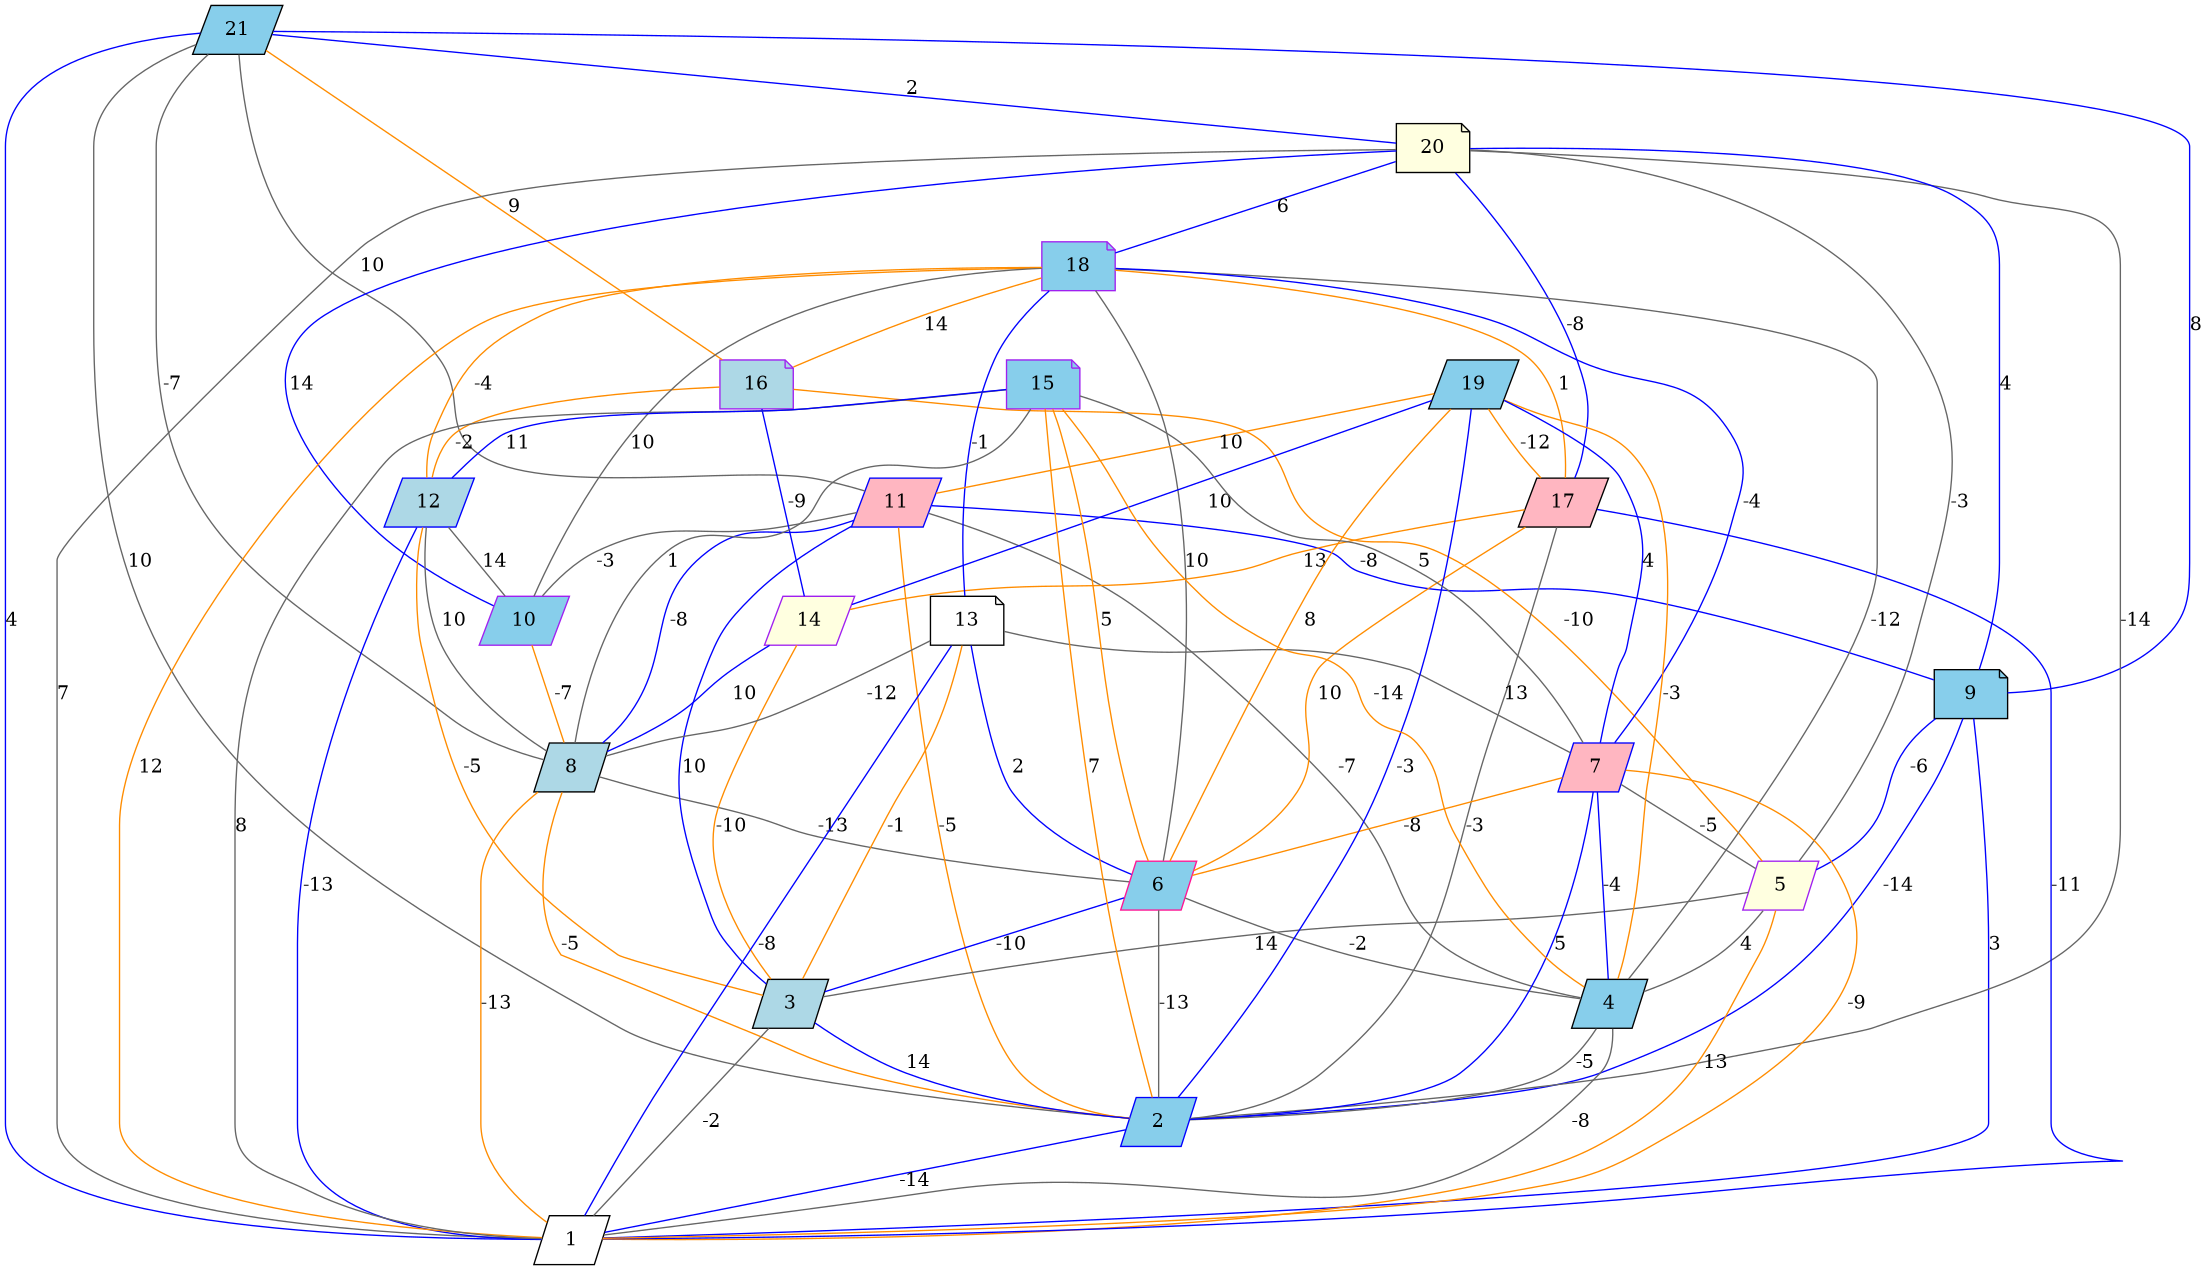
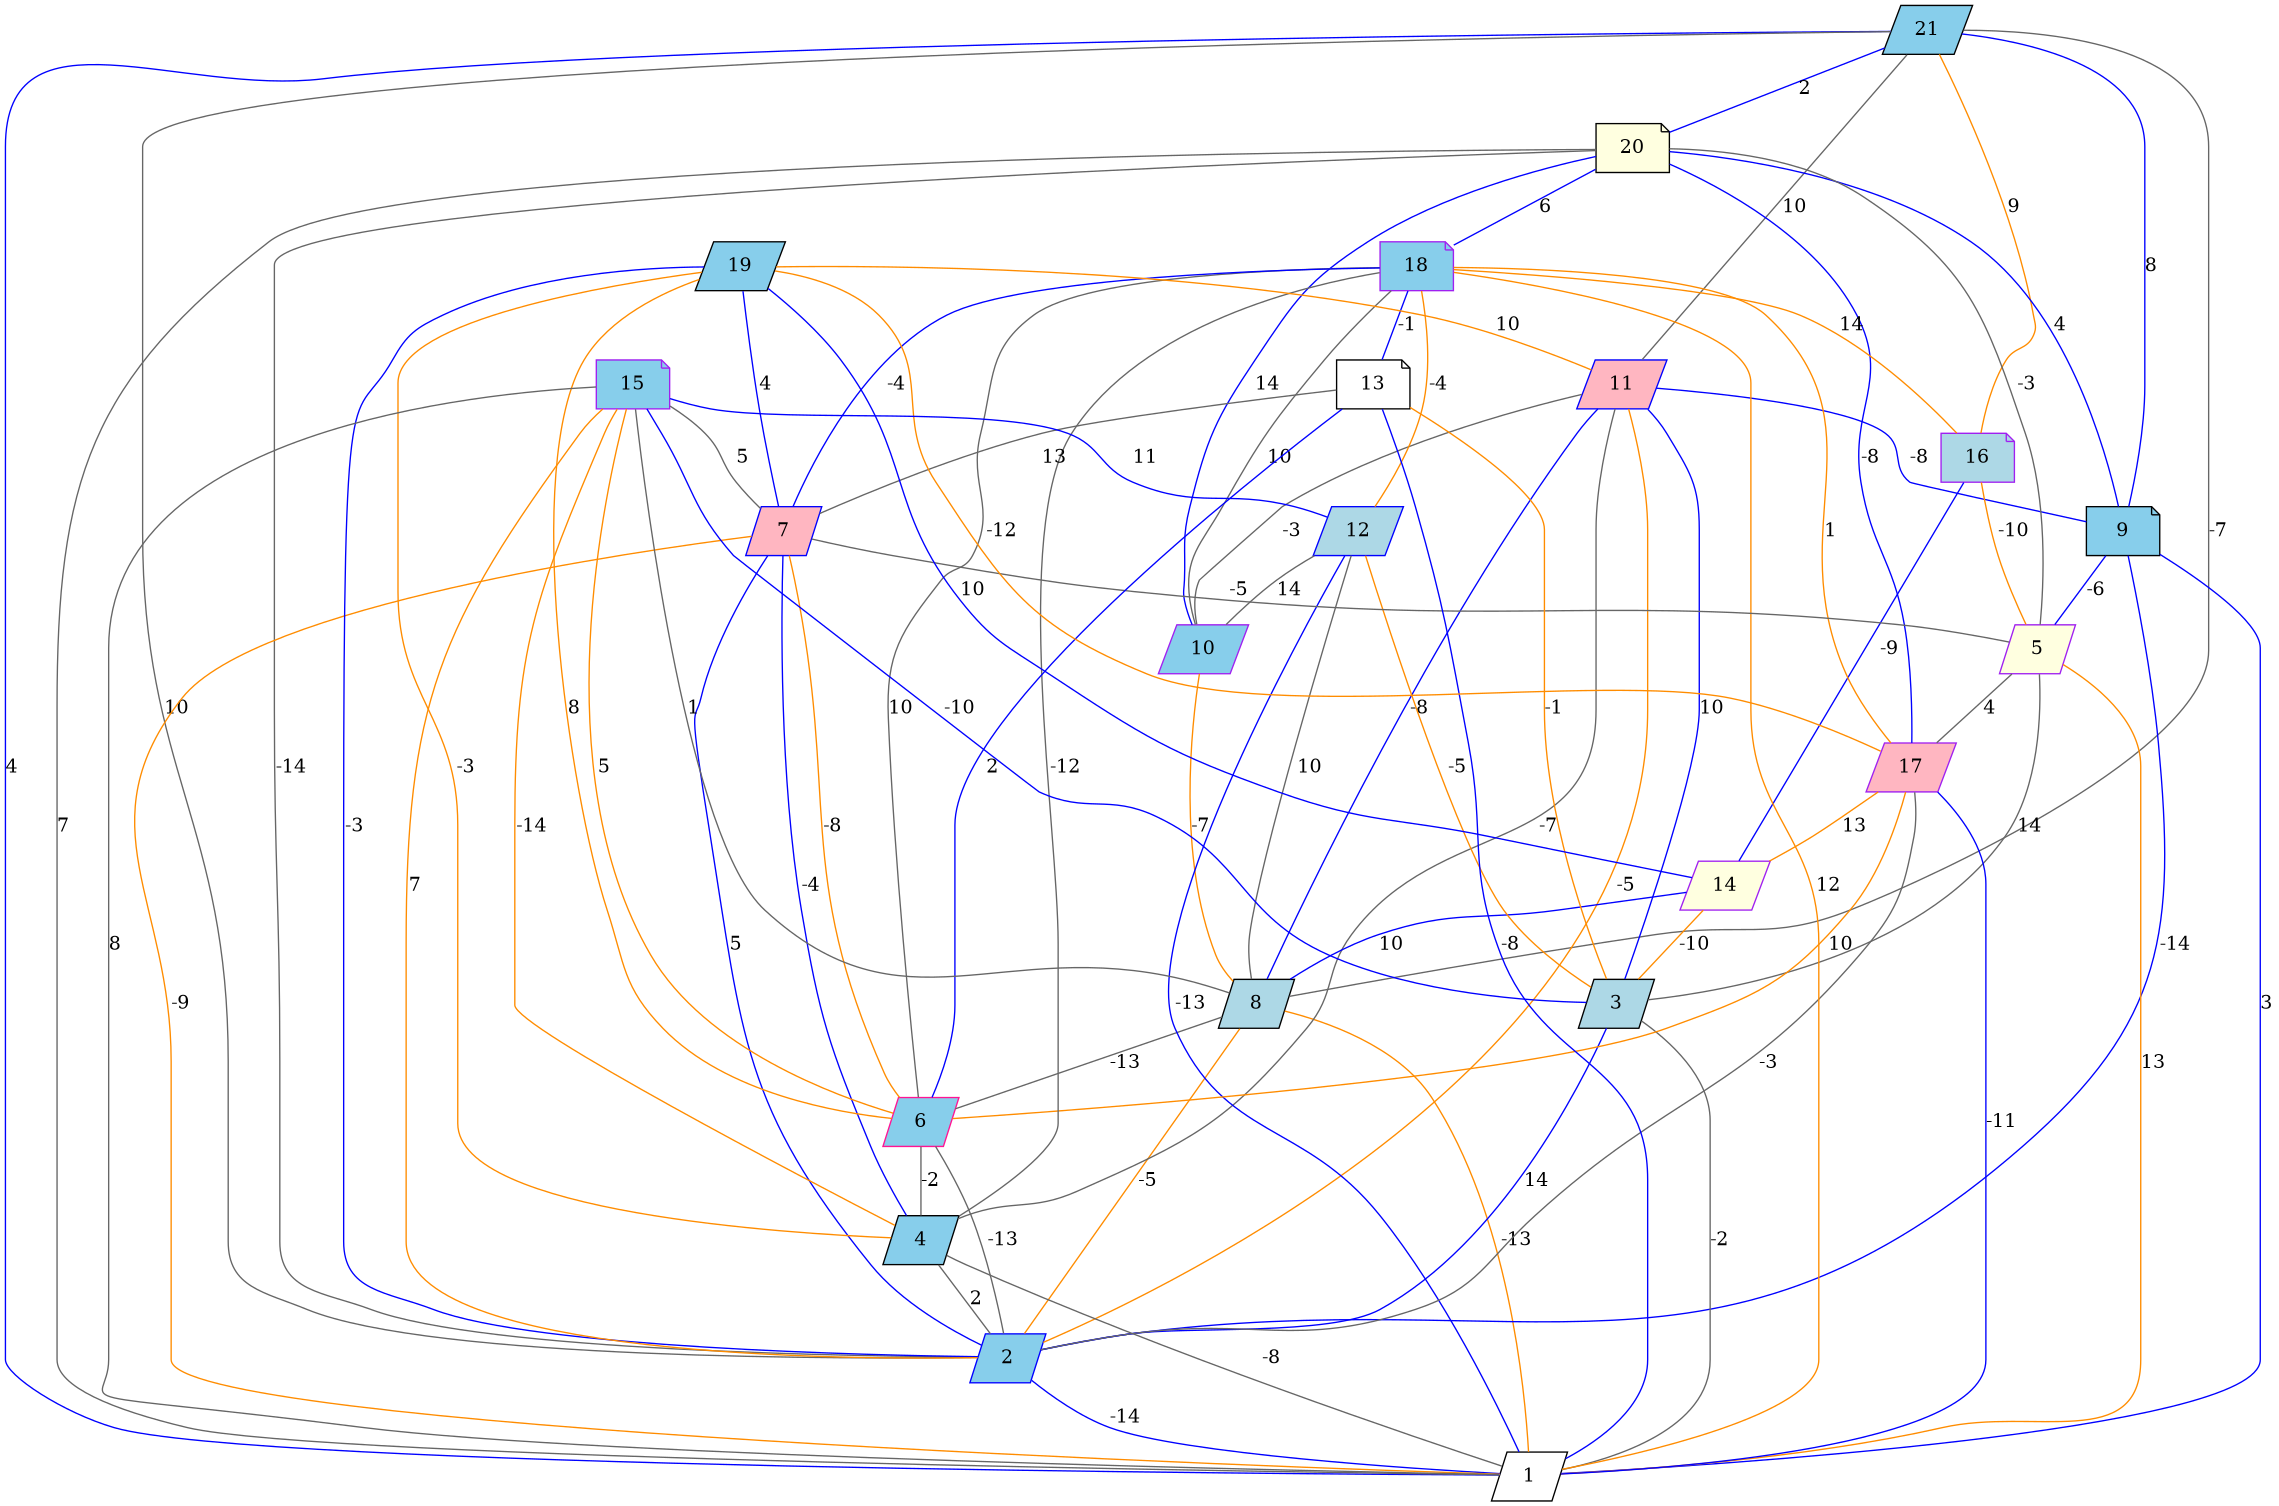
(560, 402) -> none
(1563, 503) -> (1911, 767)
(774, 715) -> none
(974, 945) -> (1063, 800)
(1710, 961) -> (1974, 708)
(1585, 1063) -> (977, 1299)
